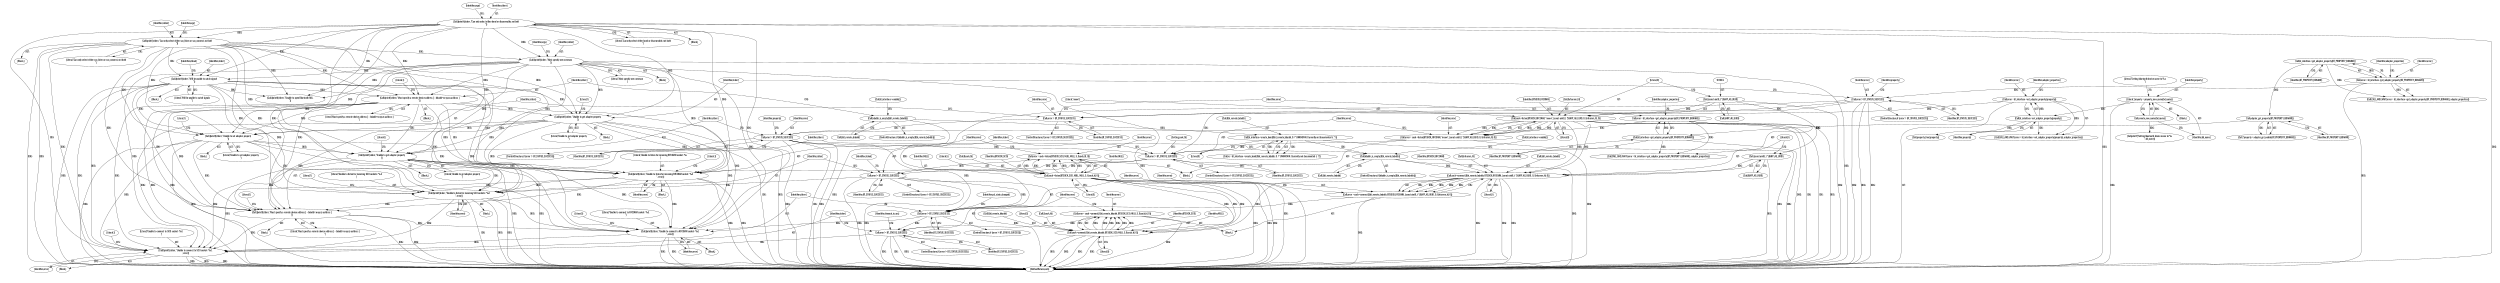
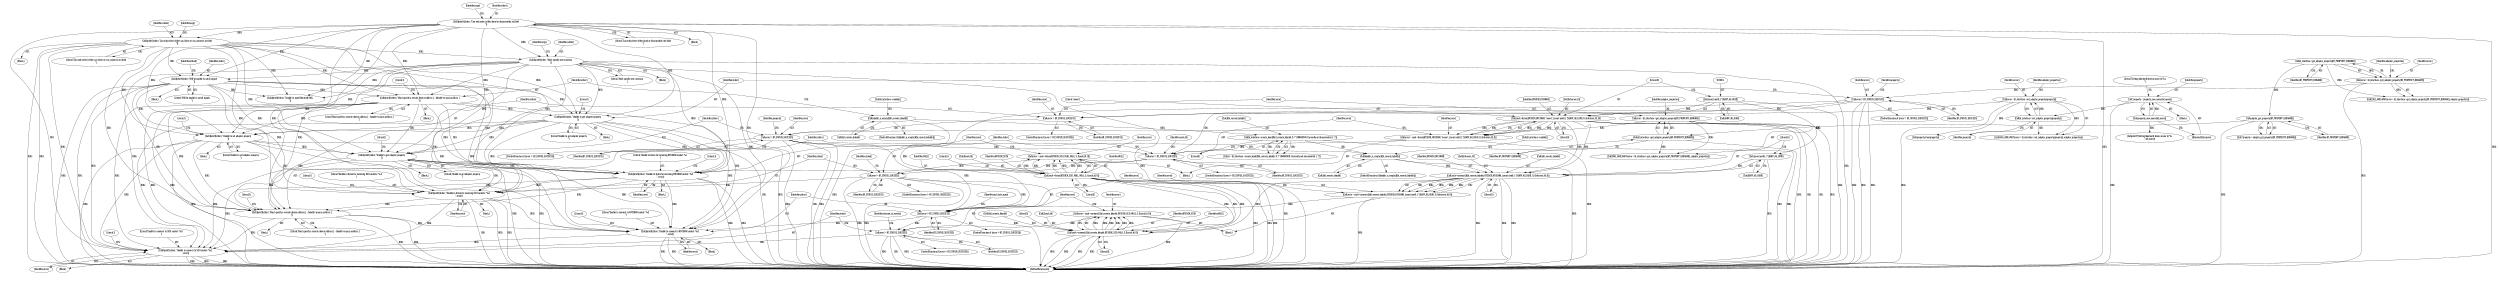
(2150, 99) -> (2150, 99)
(2150, 119) -> (2150, 119)
(1976, 132) -> (1983, 128)
(1179, 138) -> (1179, 138)
(2202, 138) -> (2202, 138)
(2267, 138) -> (2267, 138)
(1904, 185) -> (1904, 185)
(996, 195) -> (996, 195)
(887, 214) -> (887, 214)
none -> (1718, 268)
